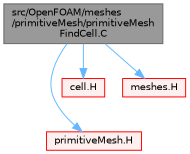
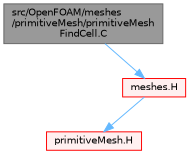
(51, 86) -> (128, 111)
(83, 88) -> none
